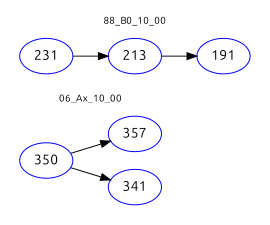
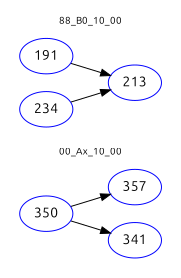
(46, 56) -> (46, 109)
(174, 56) -> (86, 68)
(91, 99) -> (91, 152)
